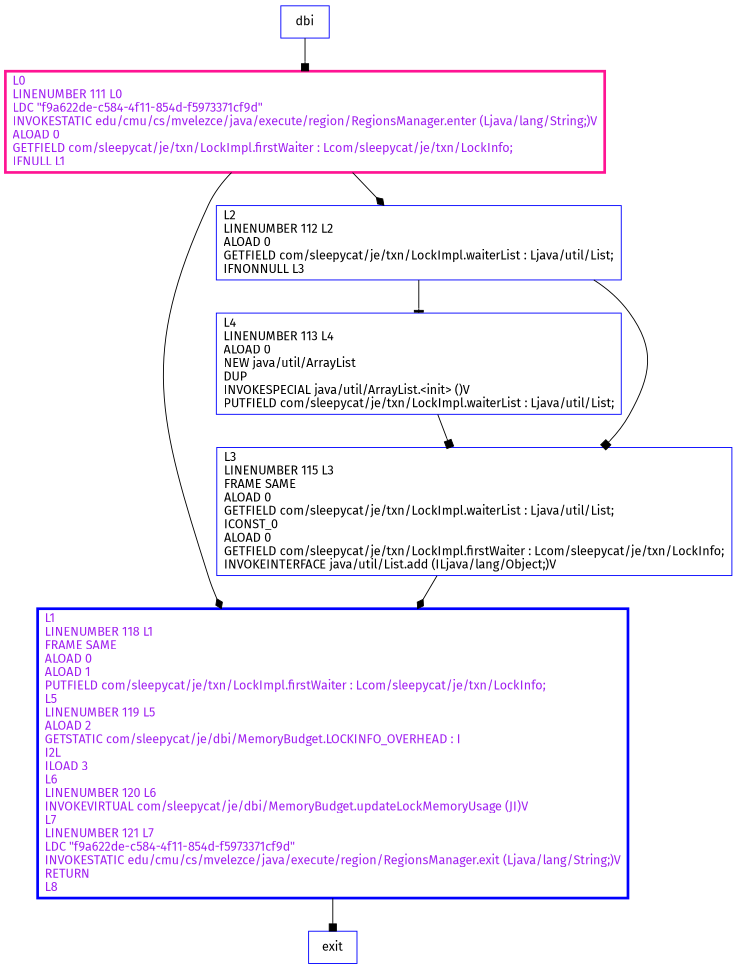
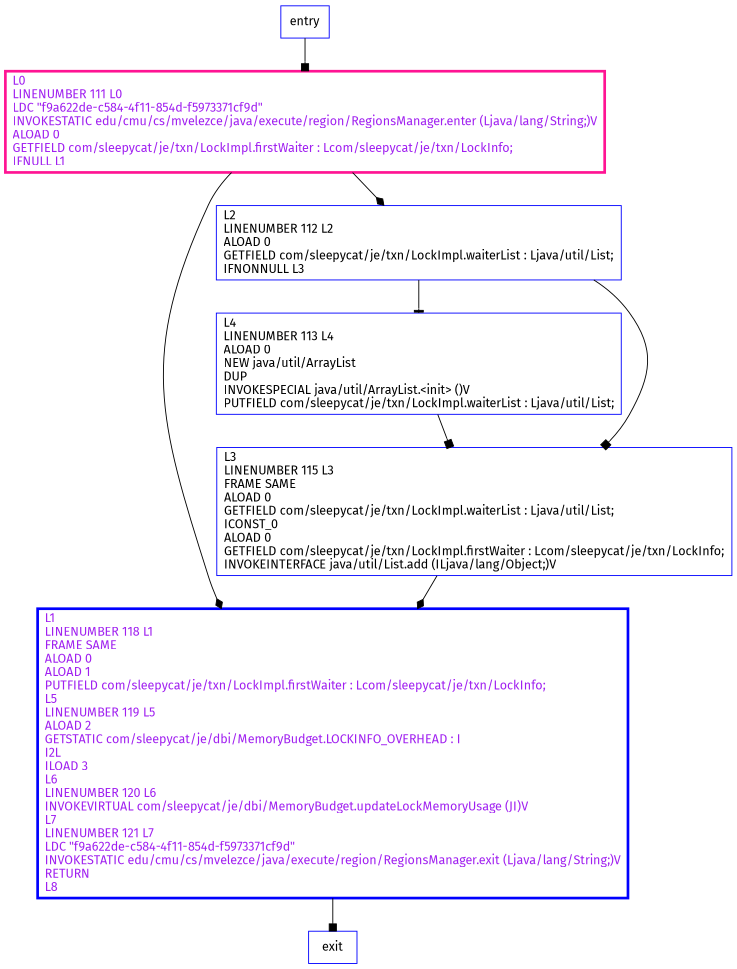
(305, 22) -> (305, 22)
